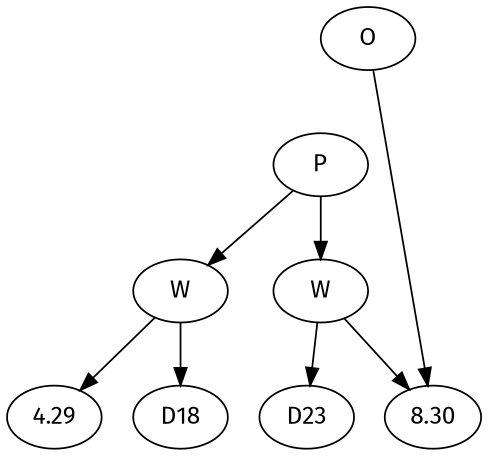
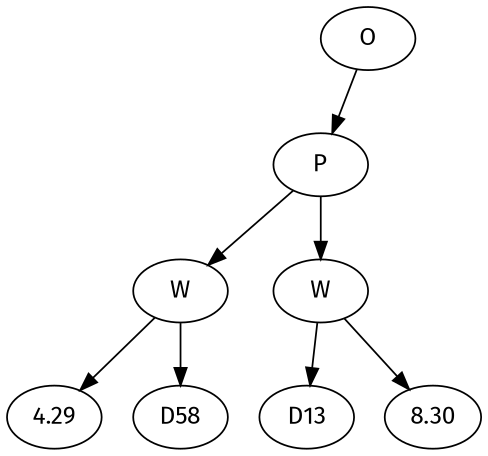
(399, 219) -> (348, 93)
(181, 417) -> (181, 417)
(307, 417) -> (307, 417)
